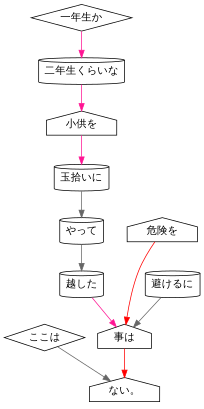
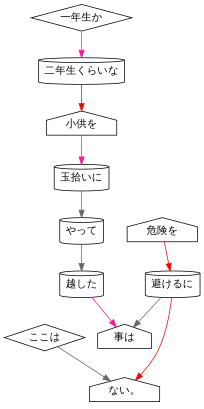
(82, 94) -> (82, 94)
(136, 278) -> (167, 253)
(125, 359) -> (163, 339)
